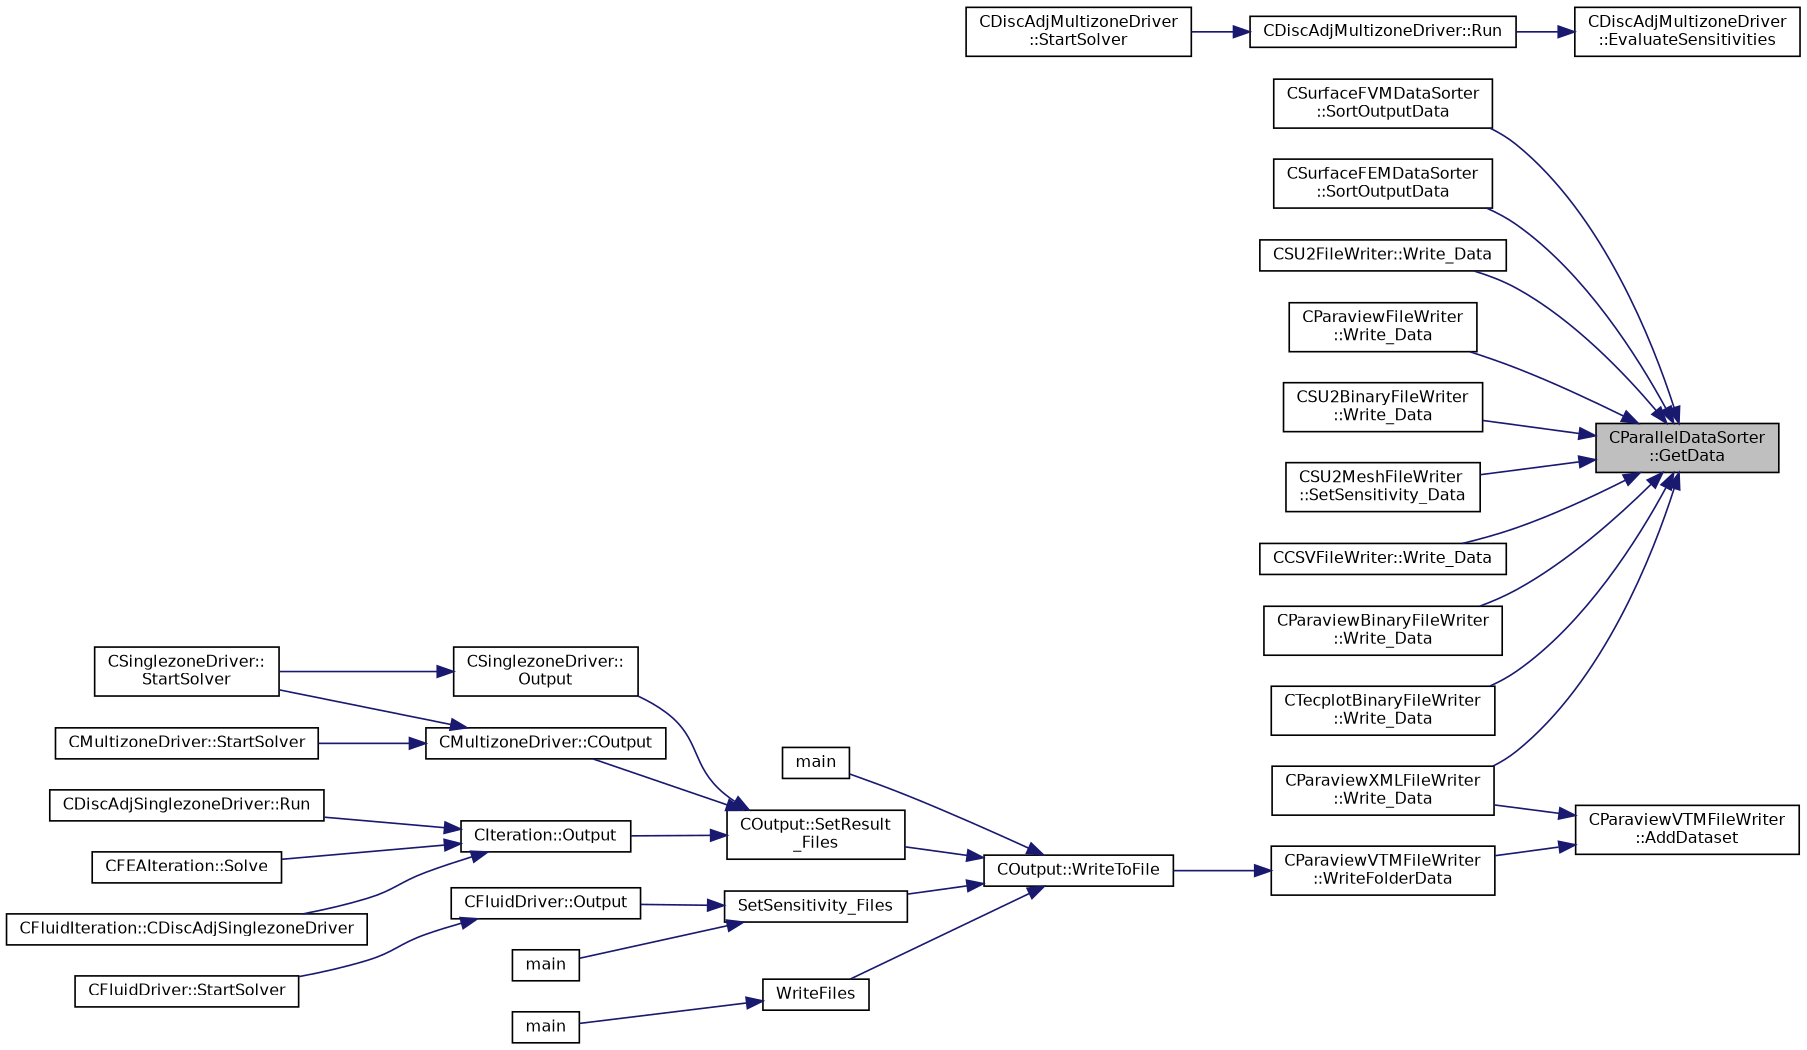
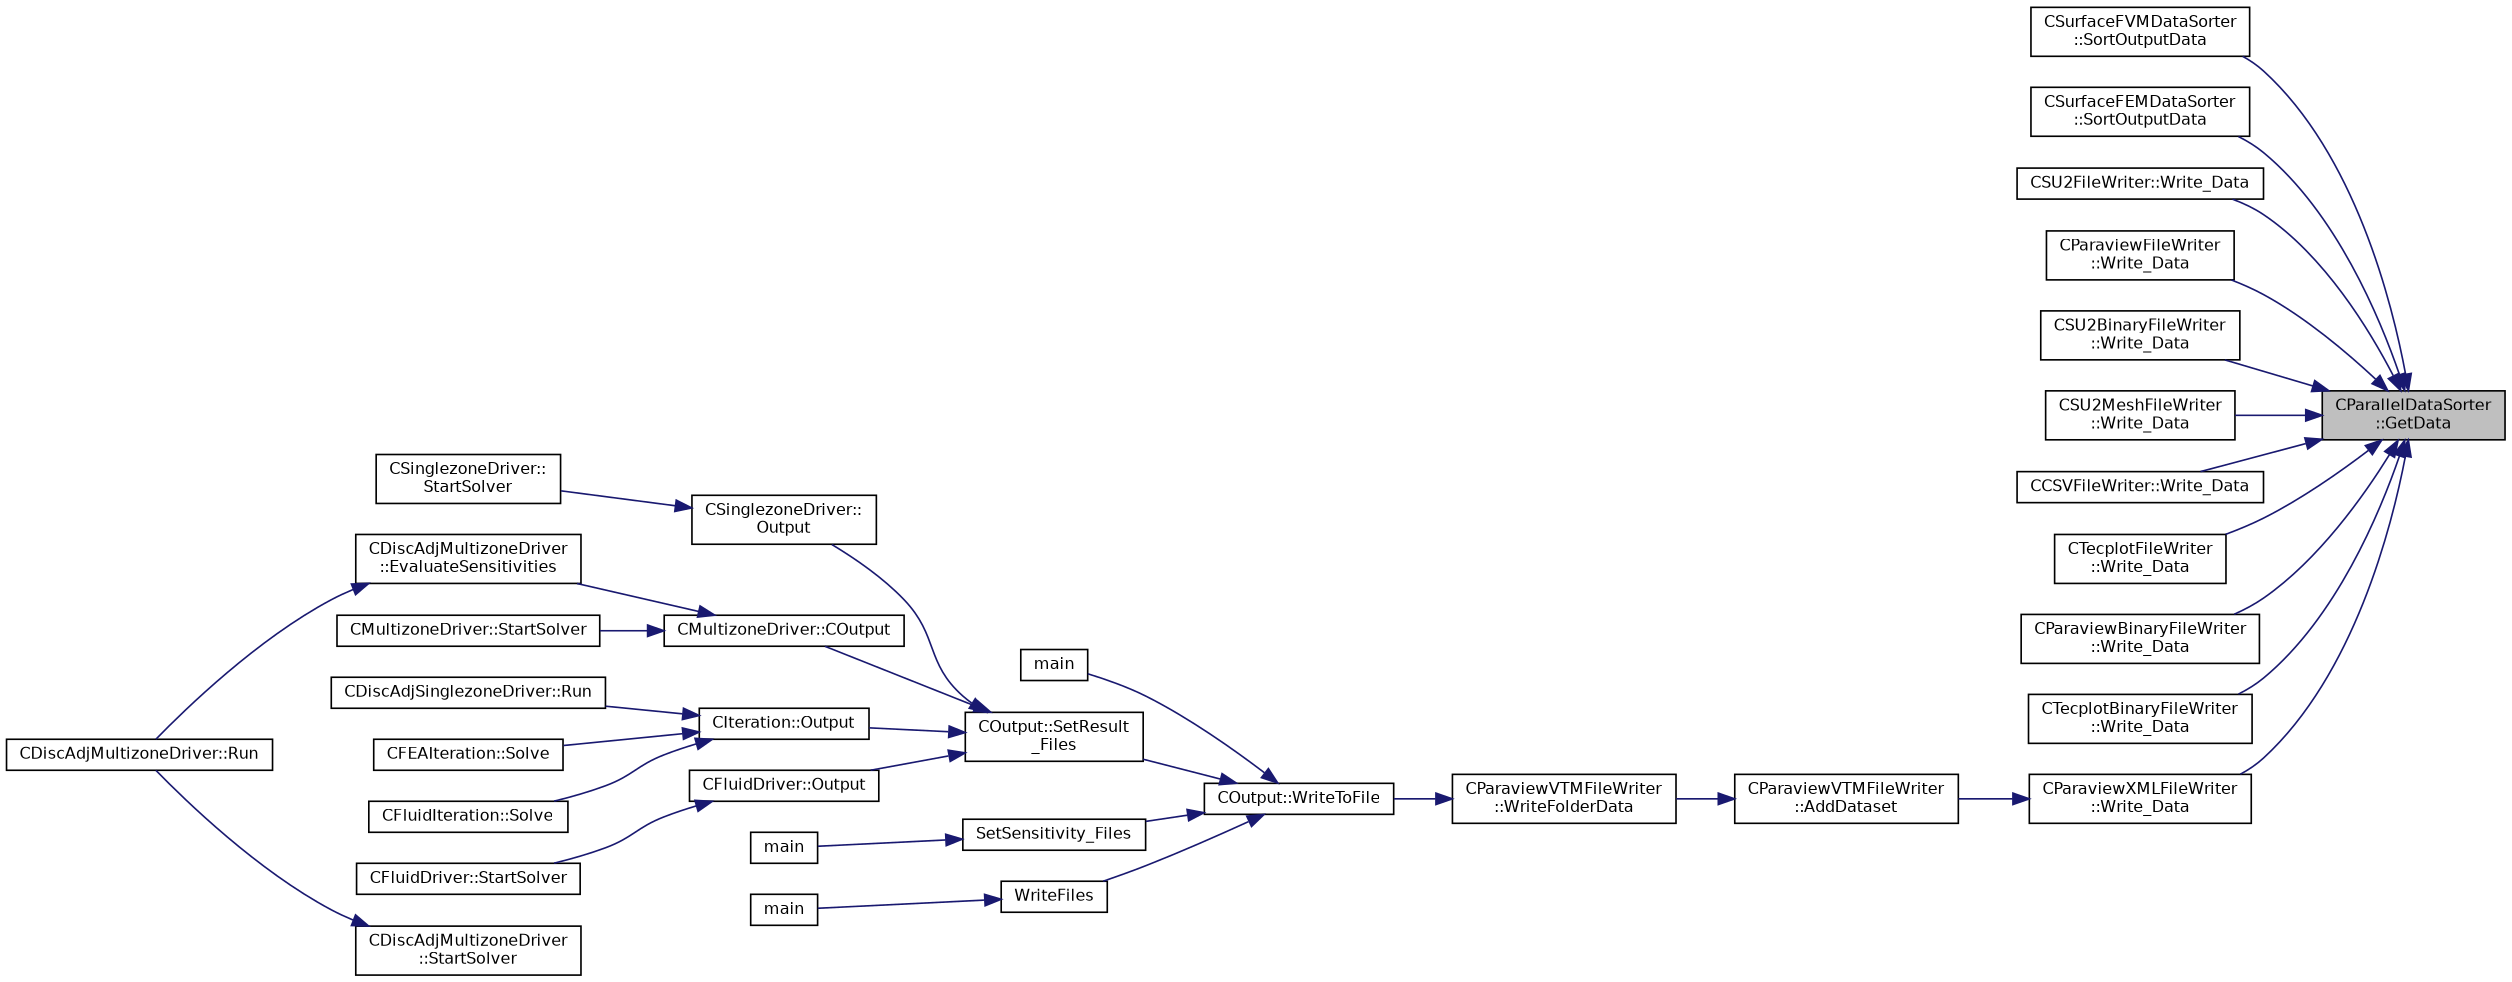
(1212, 32) -> (248, 854)
(1383, 487) -> (2140, 415)
none -> (2140, 559)
(365, 707) -> (638, 597)
(1527, 809) -> (1986, 799)
(674, 905) -> (910, 763)
(187, 929) -> (468, 817)
